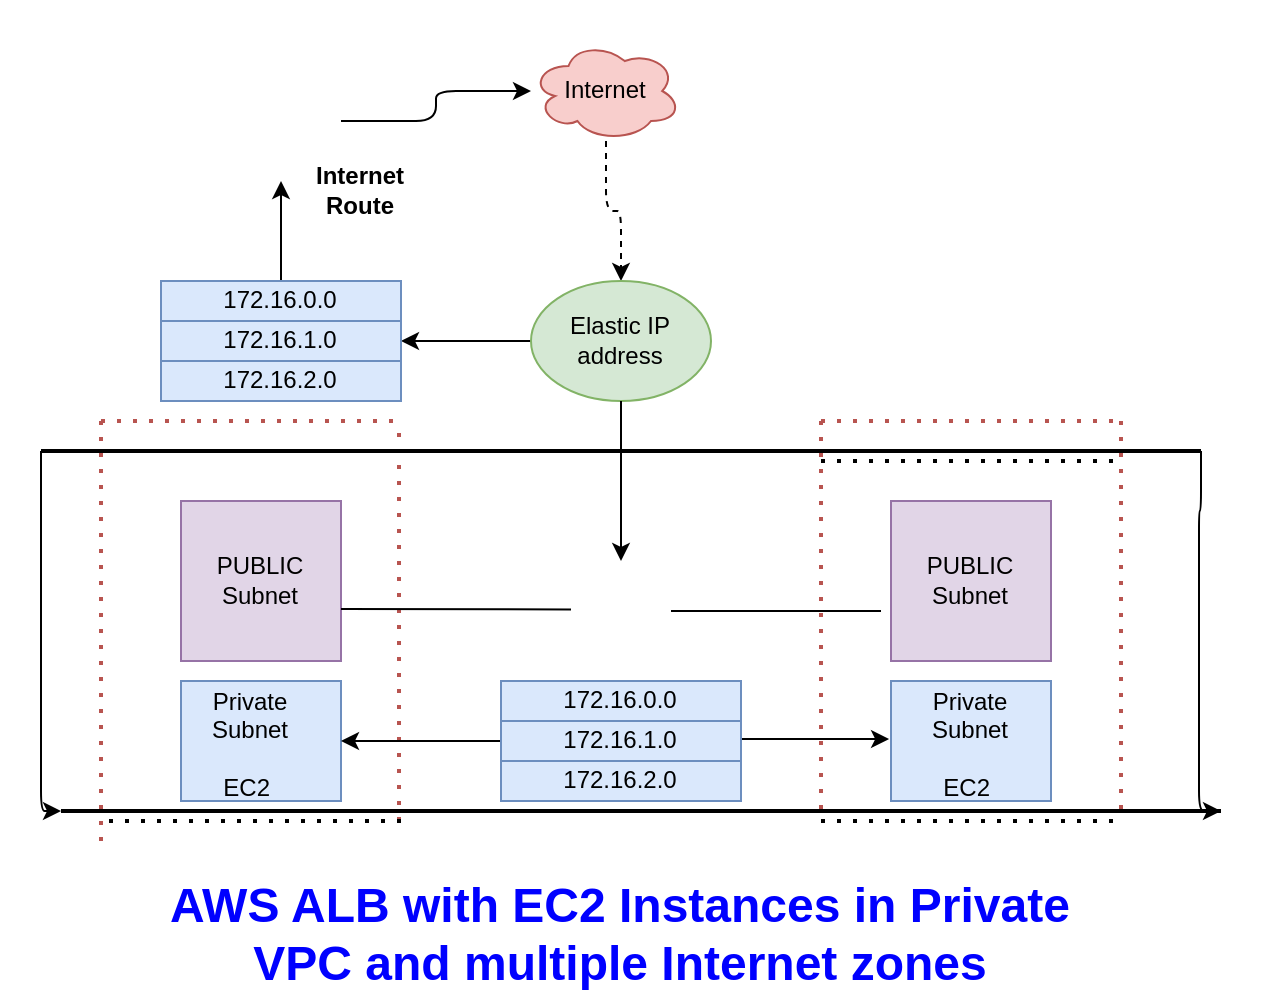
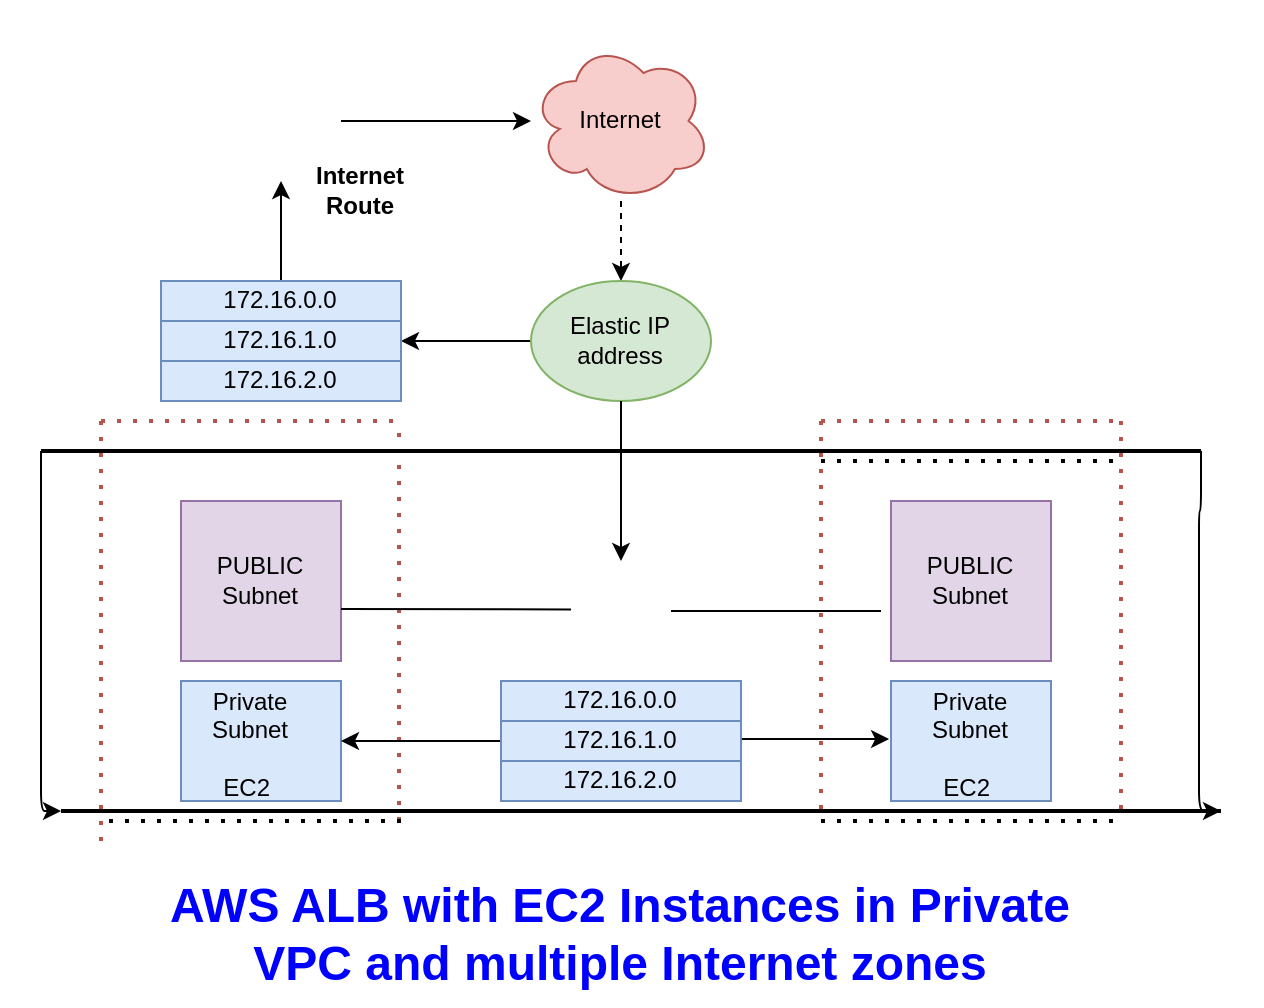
(606, 91) -> (621, 121)
